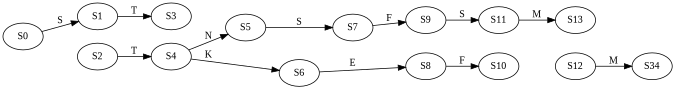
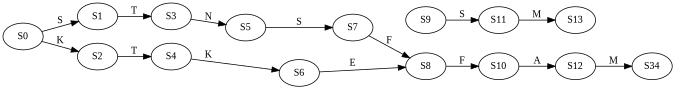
(386, 24) -> (386, 45)
(205, 43) -> (205, 21)
none -> (57, 46)
none -> (533, 66)
